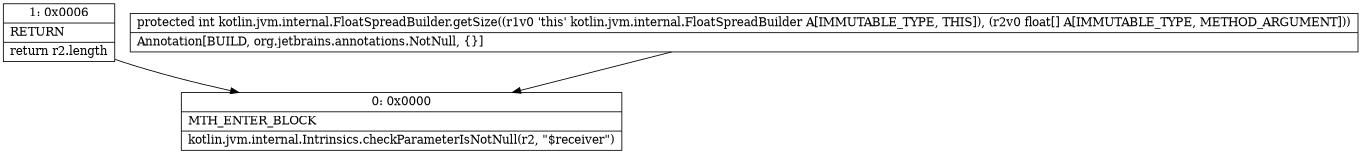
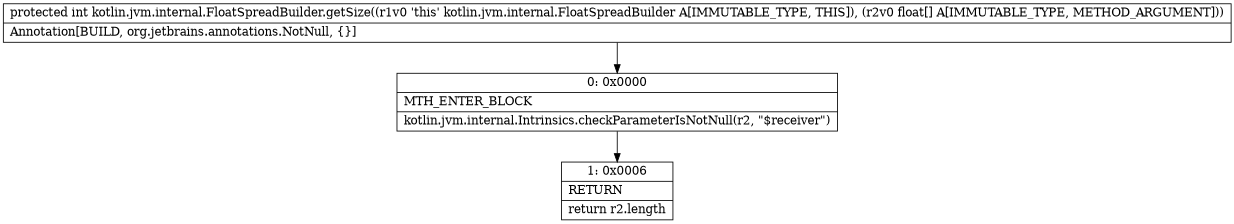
(172, 77) -> (617, 142)
